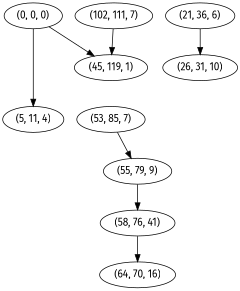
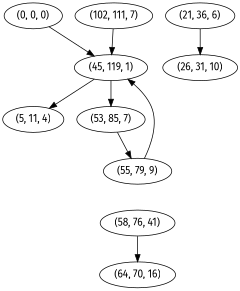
(33, 64) -> (75, 92)
none -> (111, 90)
(138, 194) -> (154, 119)
